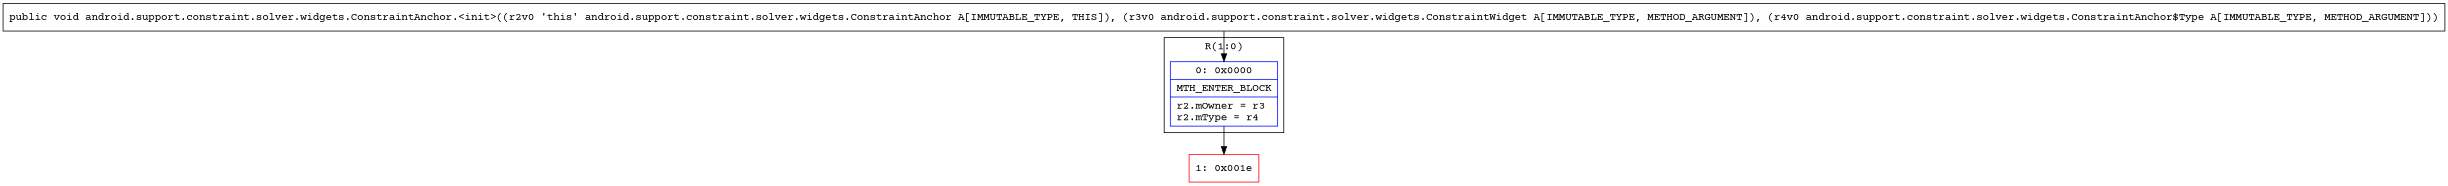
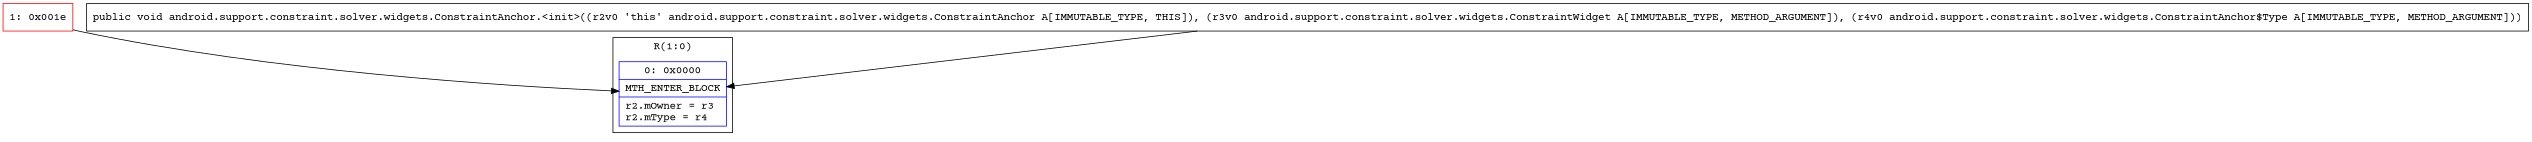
(1224, 137) -> (341, 70)
